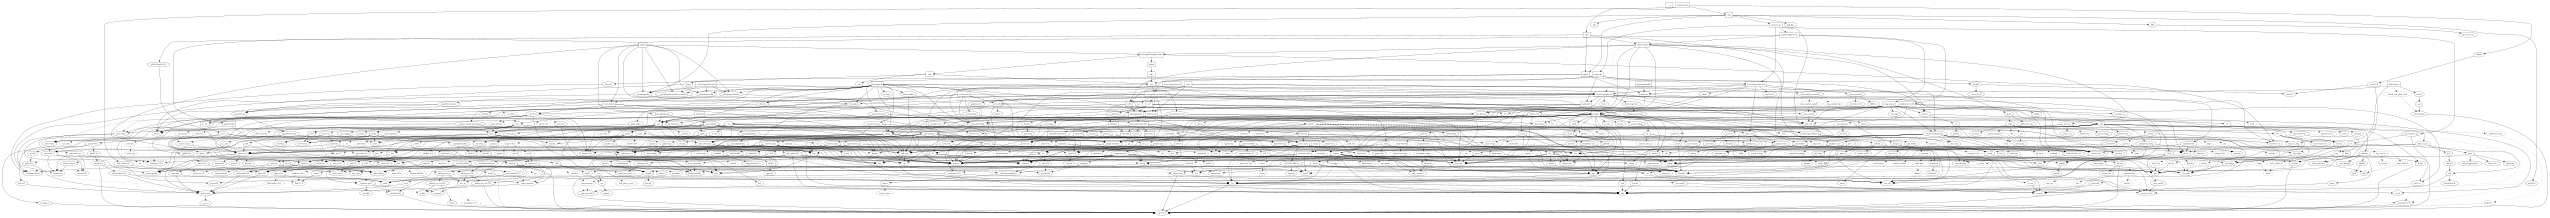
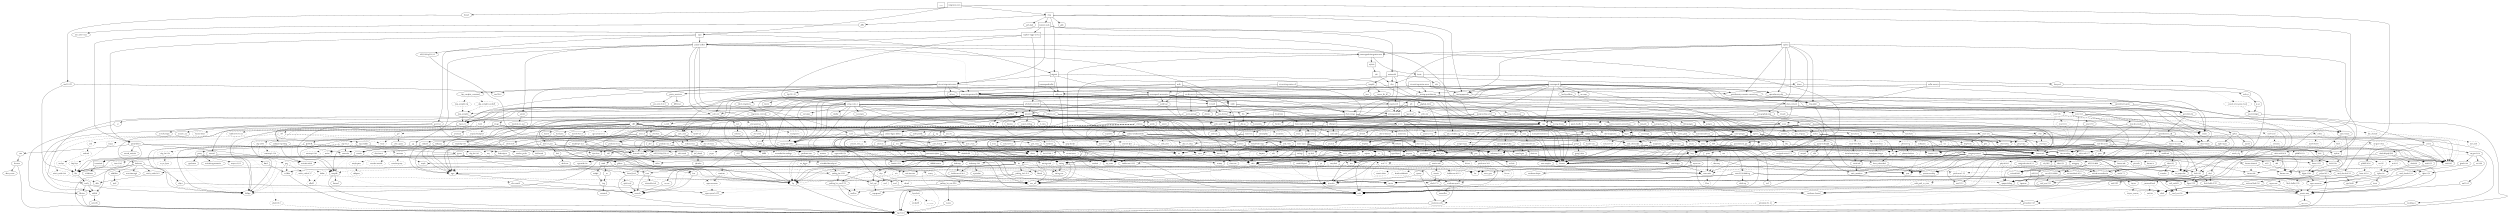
(1147, 99) -> (1370, 89)
(840, 129) -> (1003, 168)
none -> (488, 154)
none -> (712, 154)
(2148, 161) -> (80, 177)
(1599, 170) -> (1536, 179)
(1814, 188) -> (643, 162)
